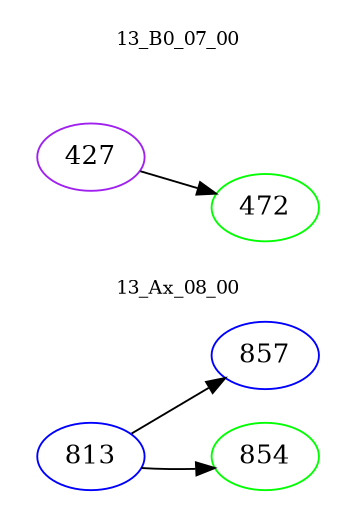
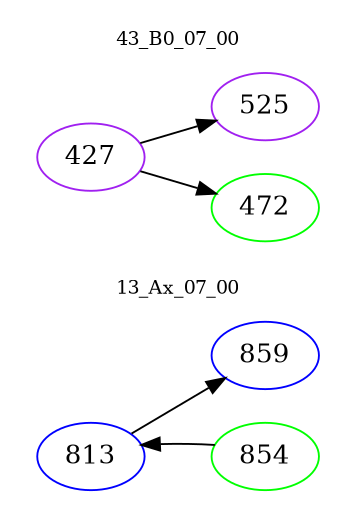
(178, 40) -> (178, 40)
none -> (265, 107)
(178, 289) -> (178, 289)
(265, 355) -> (265, 355)
(168, 469) -> (188, 444)
